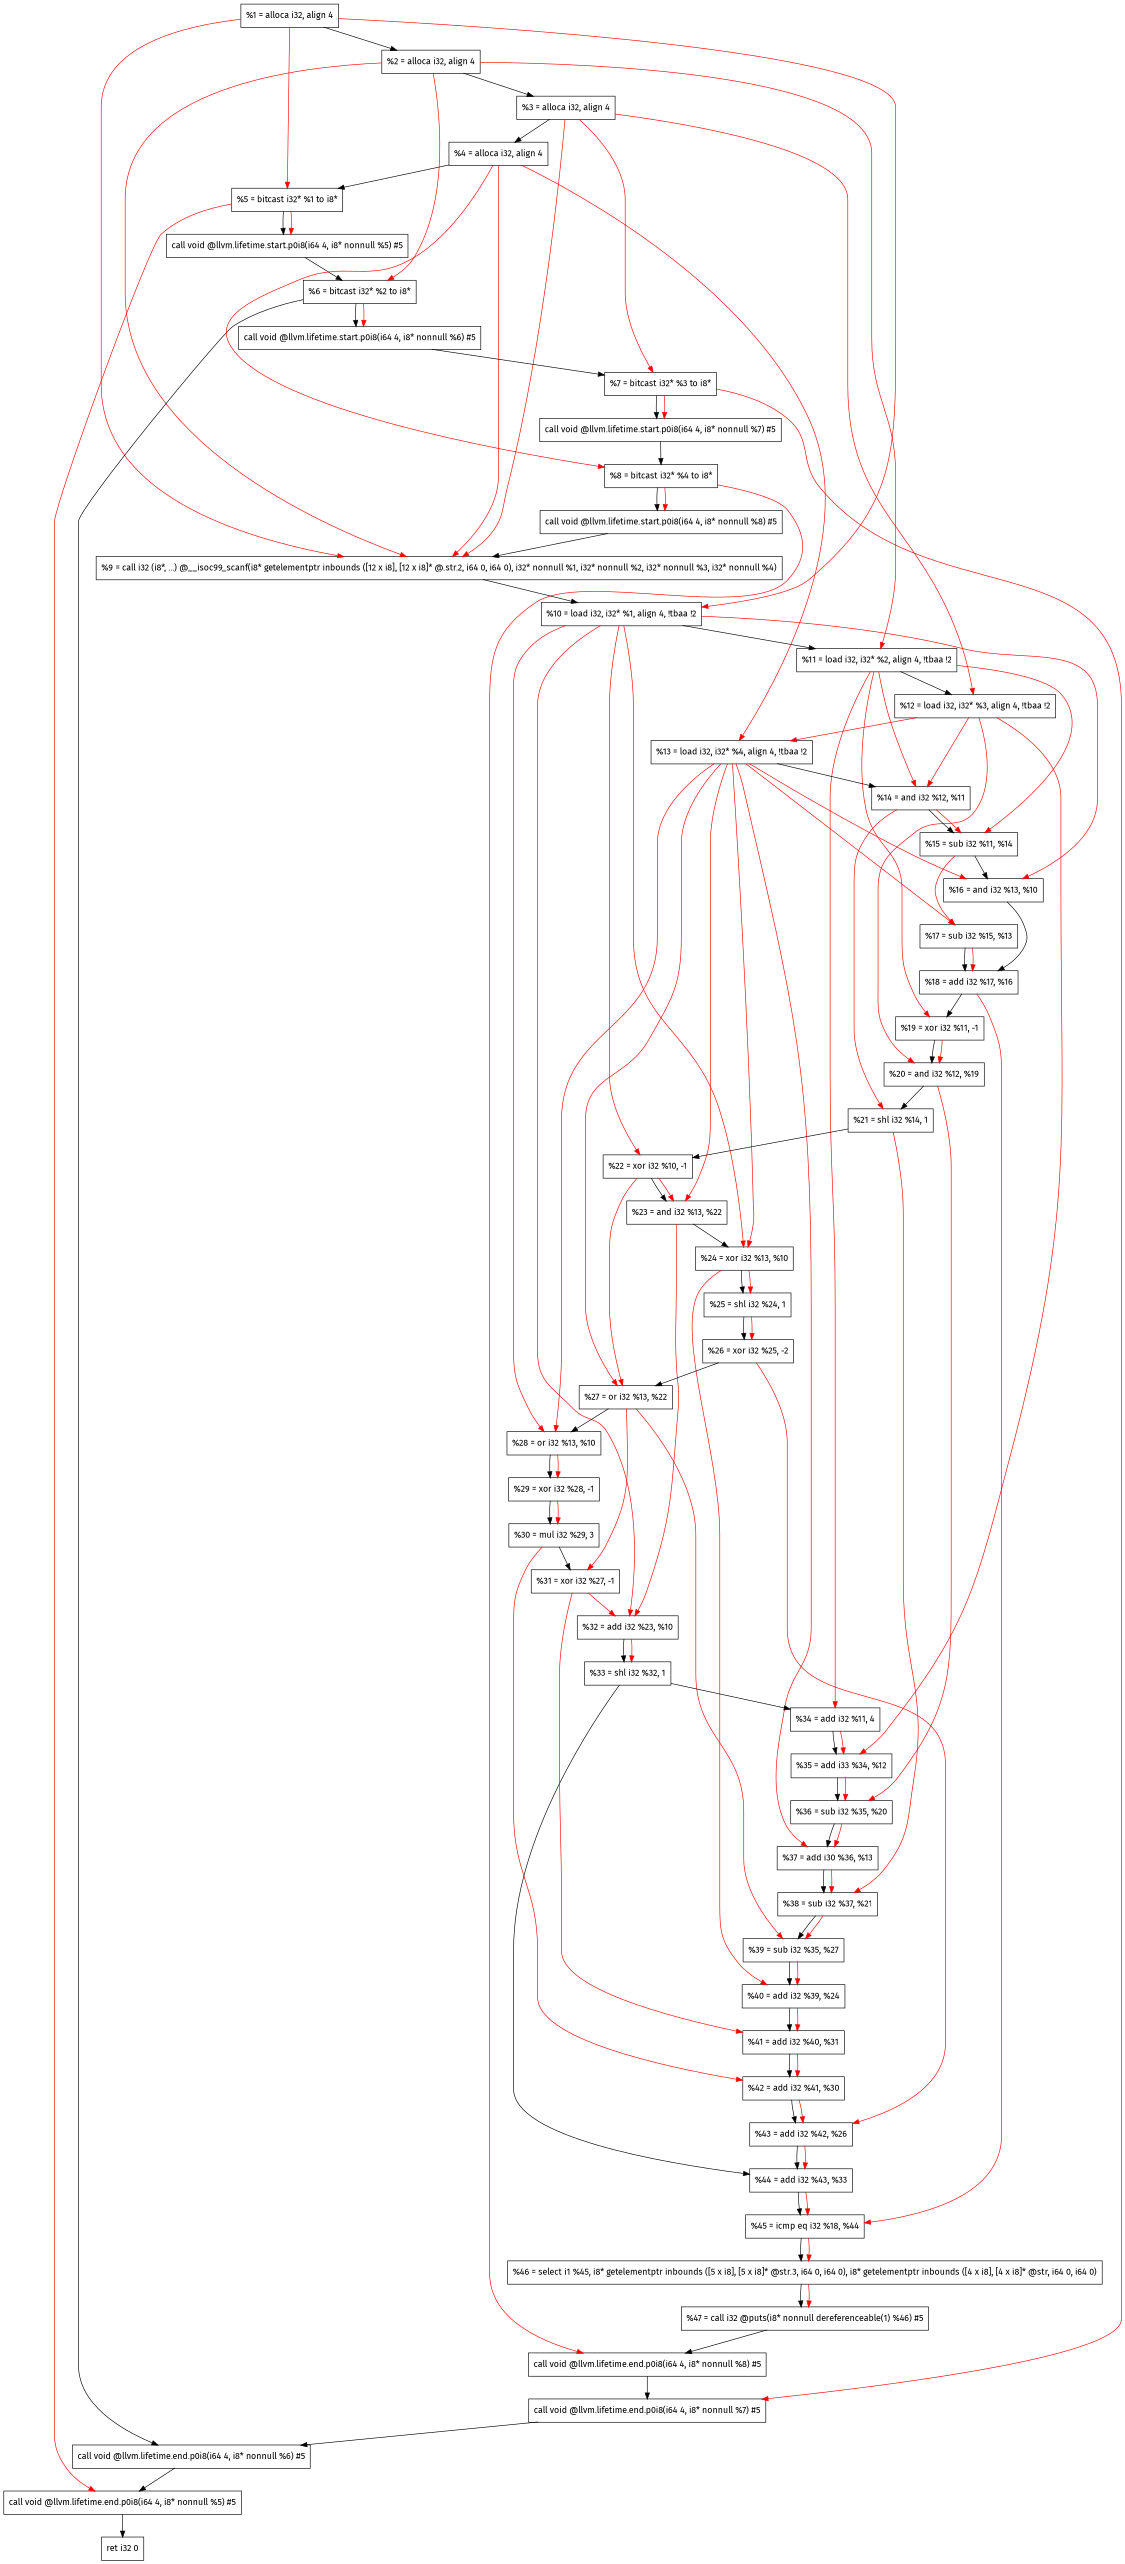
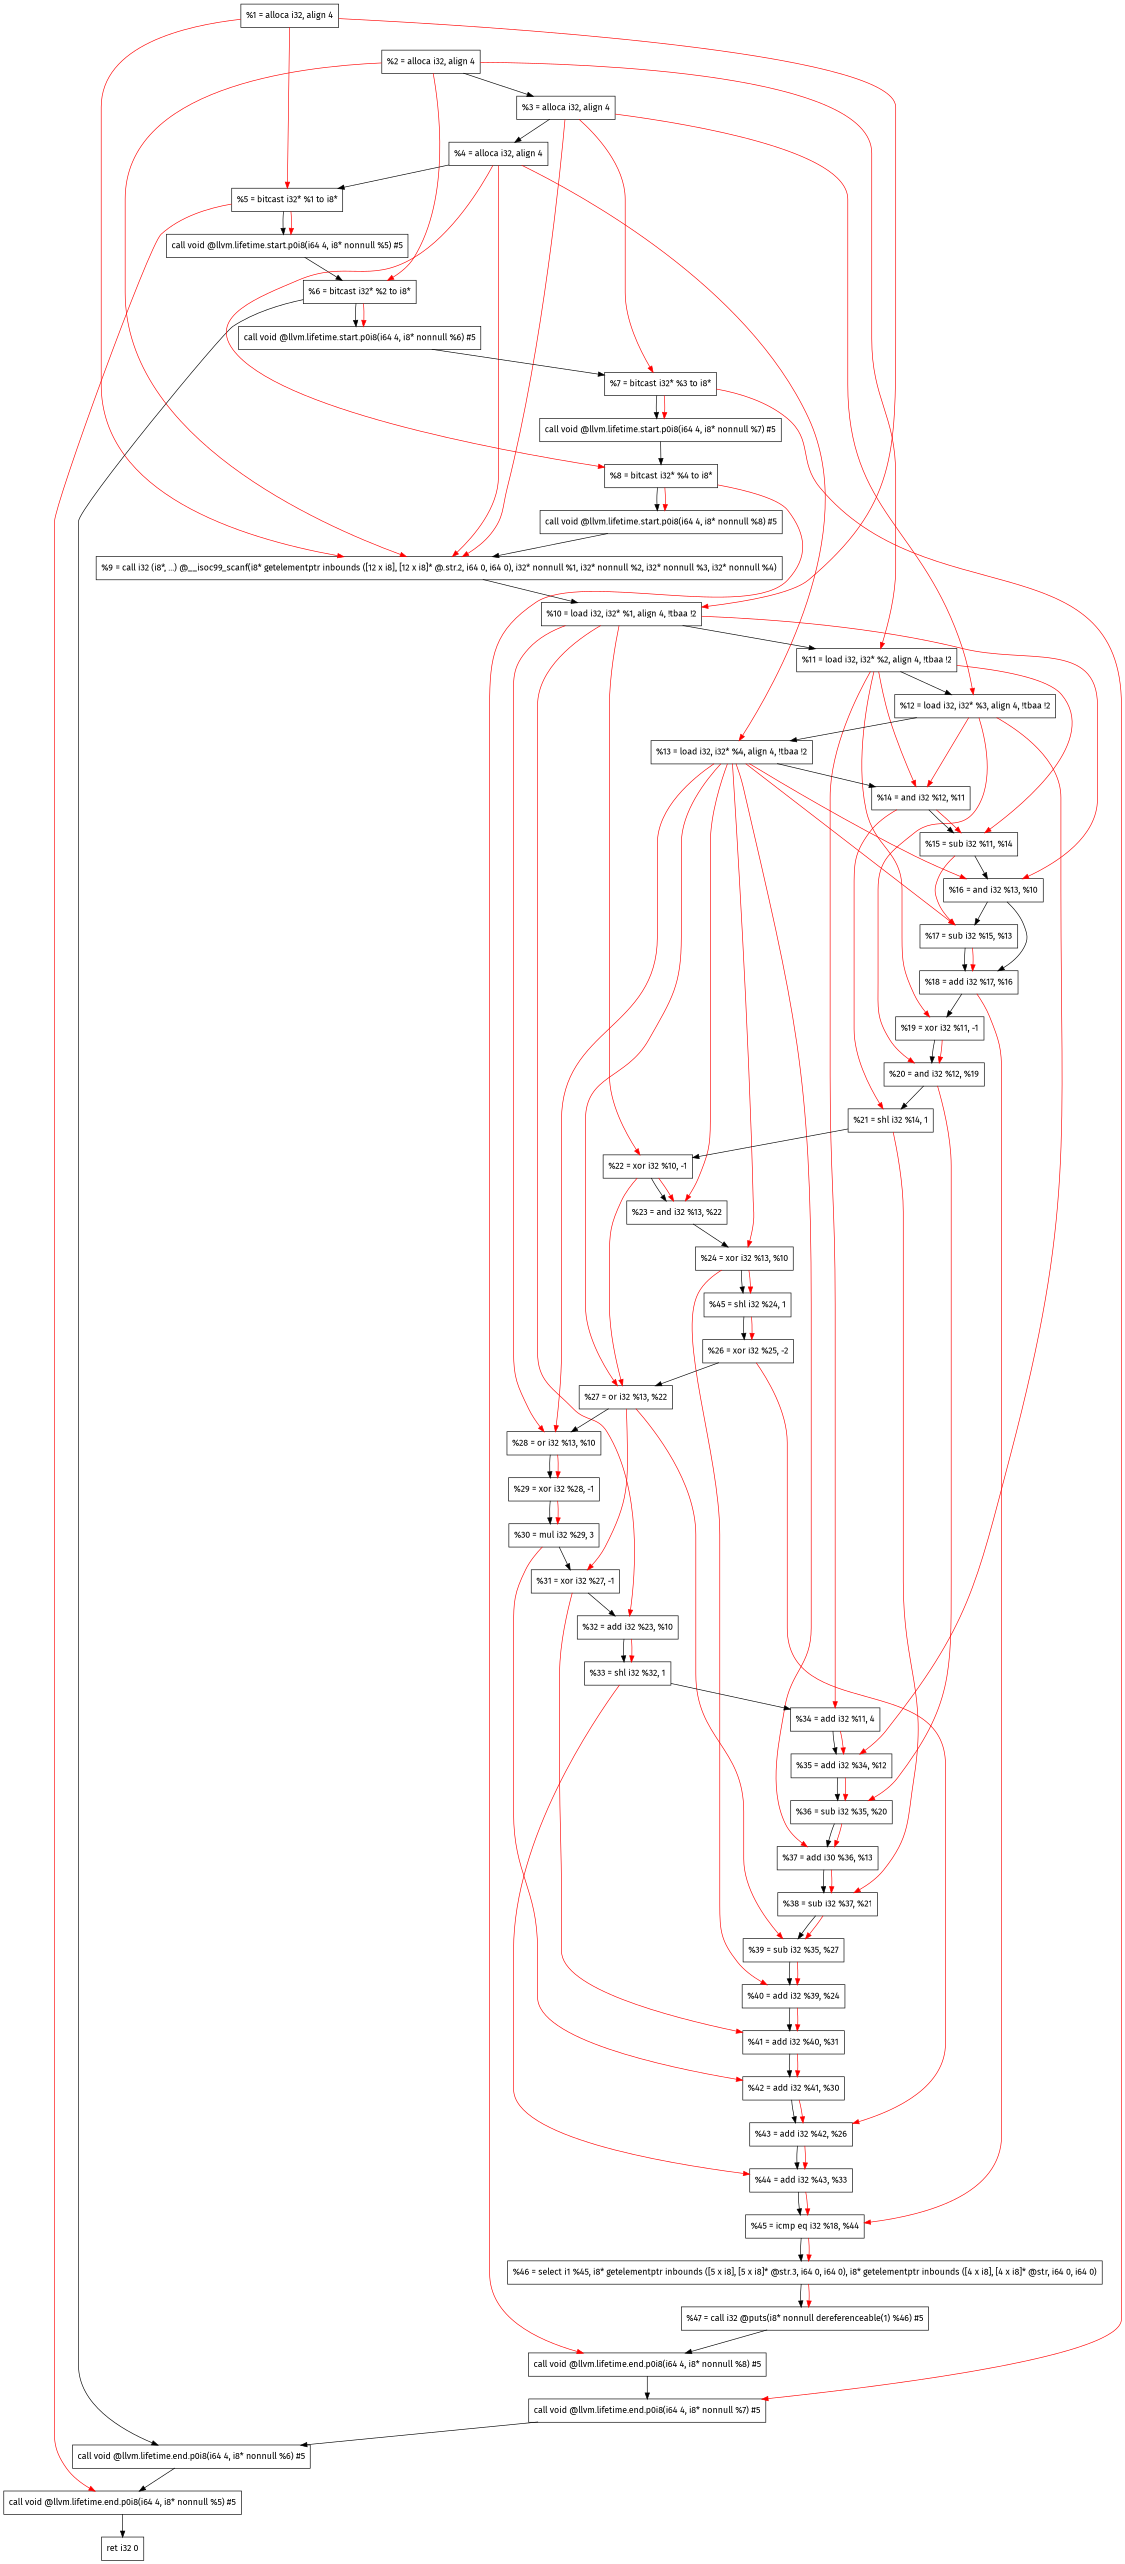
(357, 38) -> none
(857, 729) -> (857, 729)
none -> (983, 911)
(634, 946) -> none
(748, 1305) -> (748, 1305)
(677, 1420) -> none
(599, 1602) -> (599, 1602)
(841, 1766) -> (841, 1766)
(514, 2002) -> (514, 2002)
